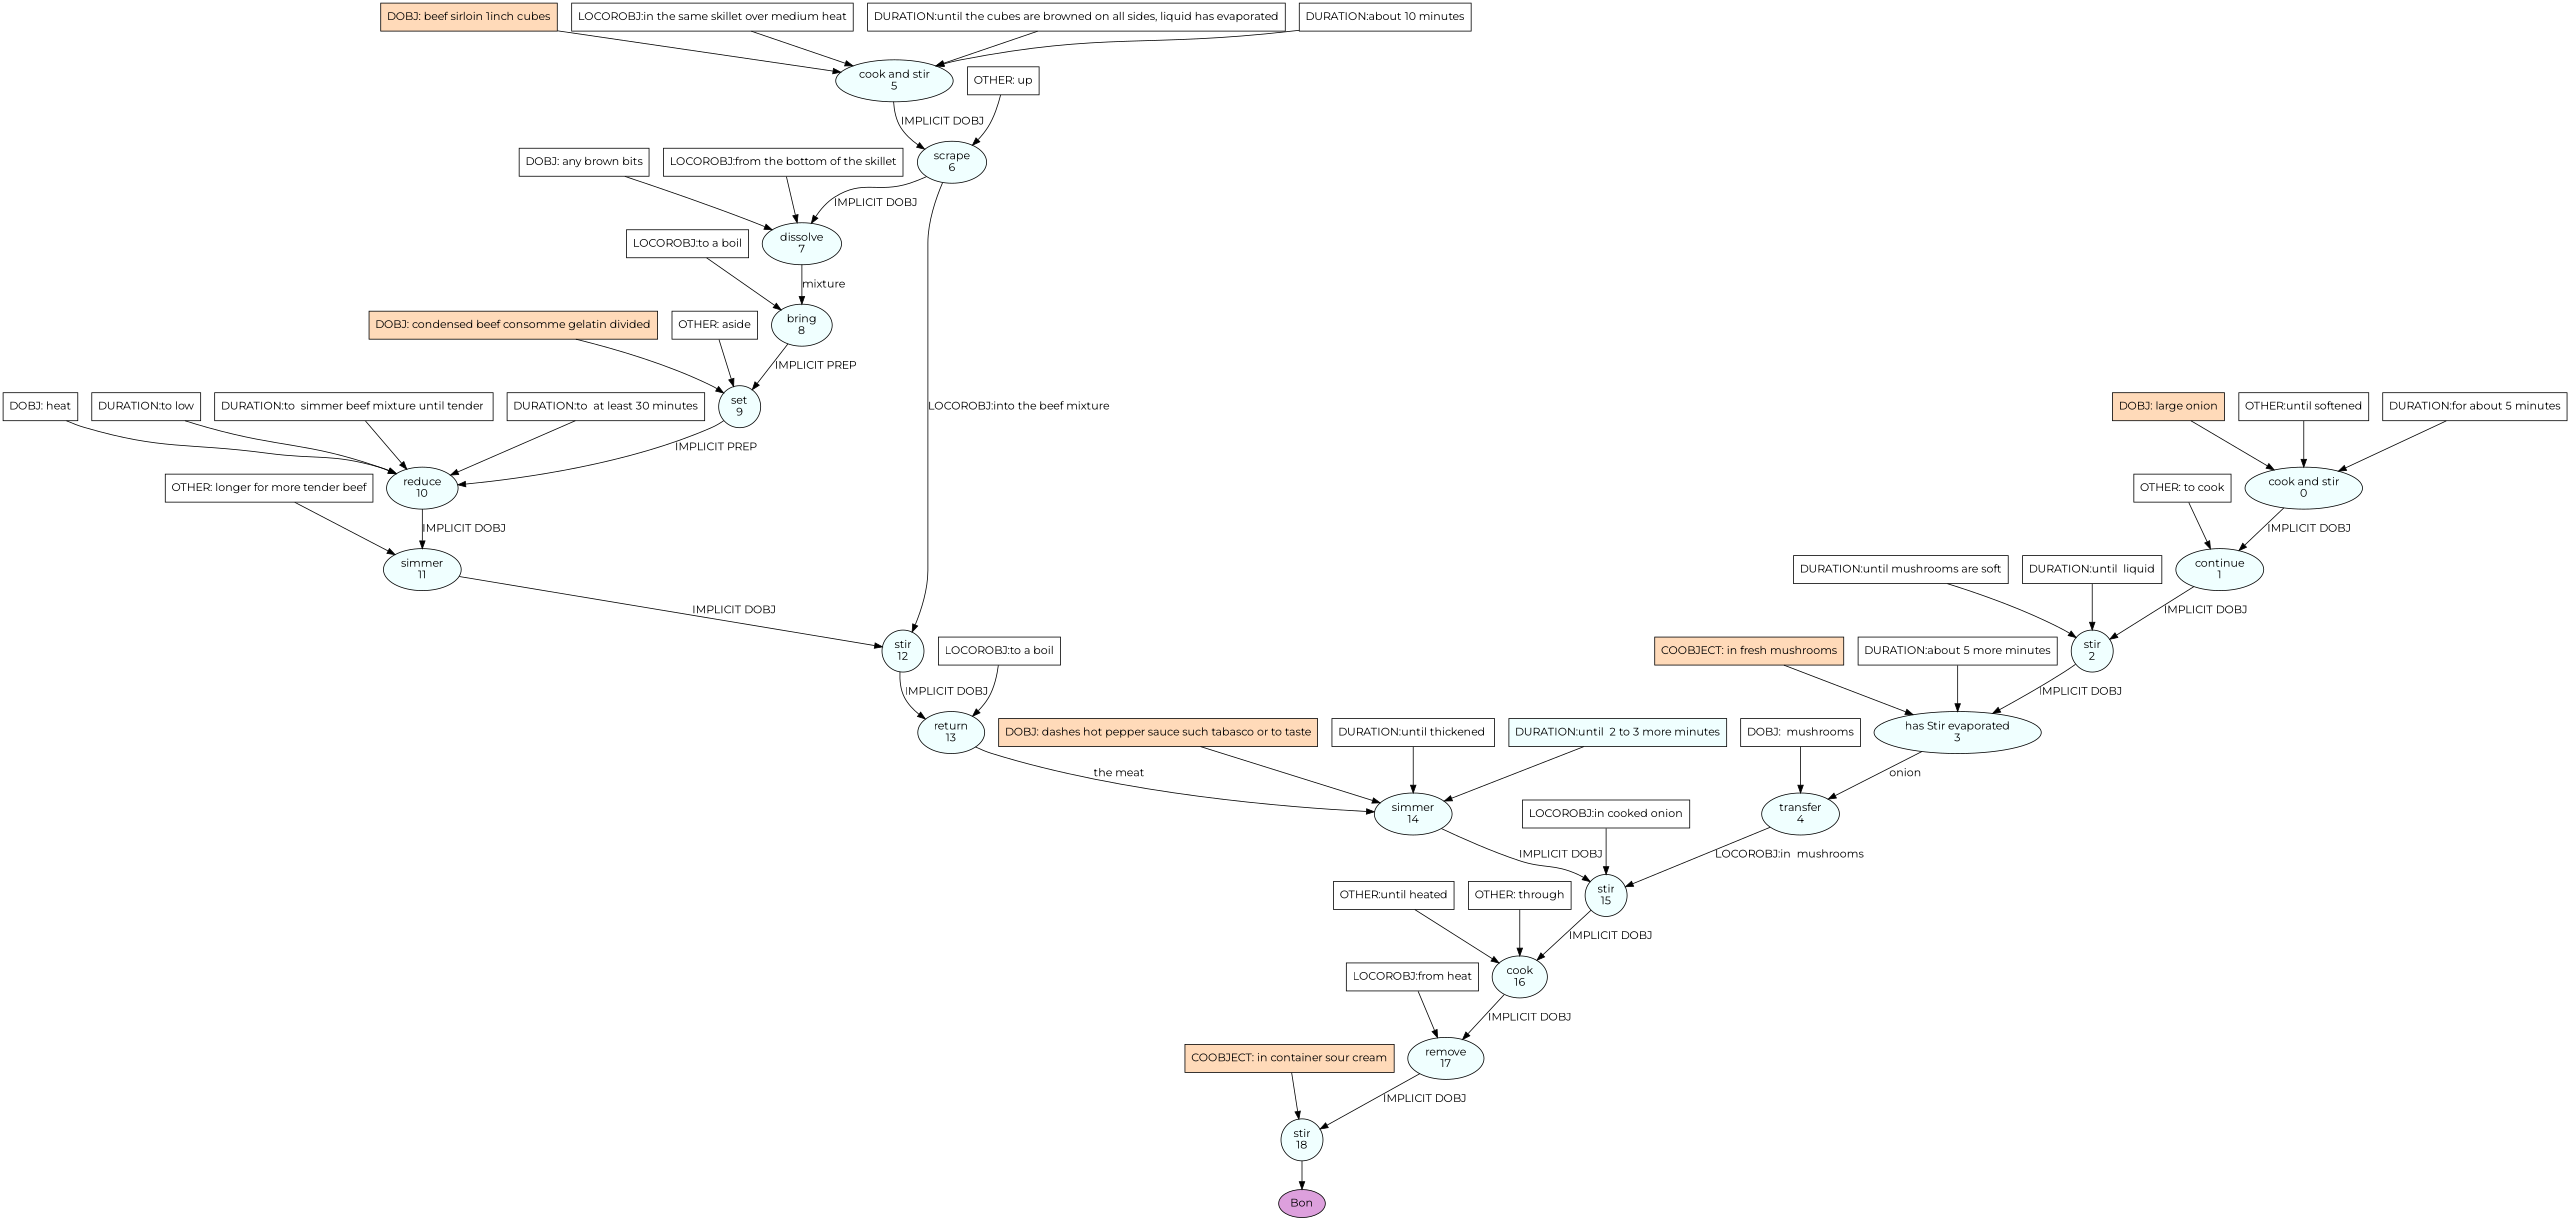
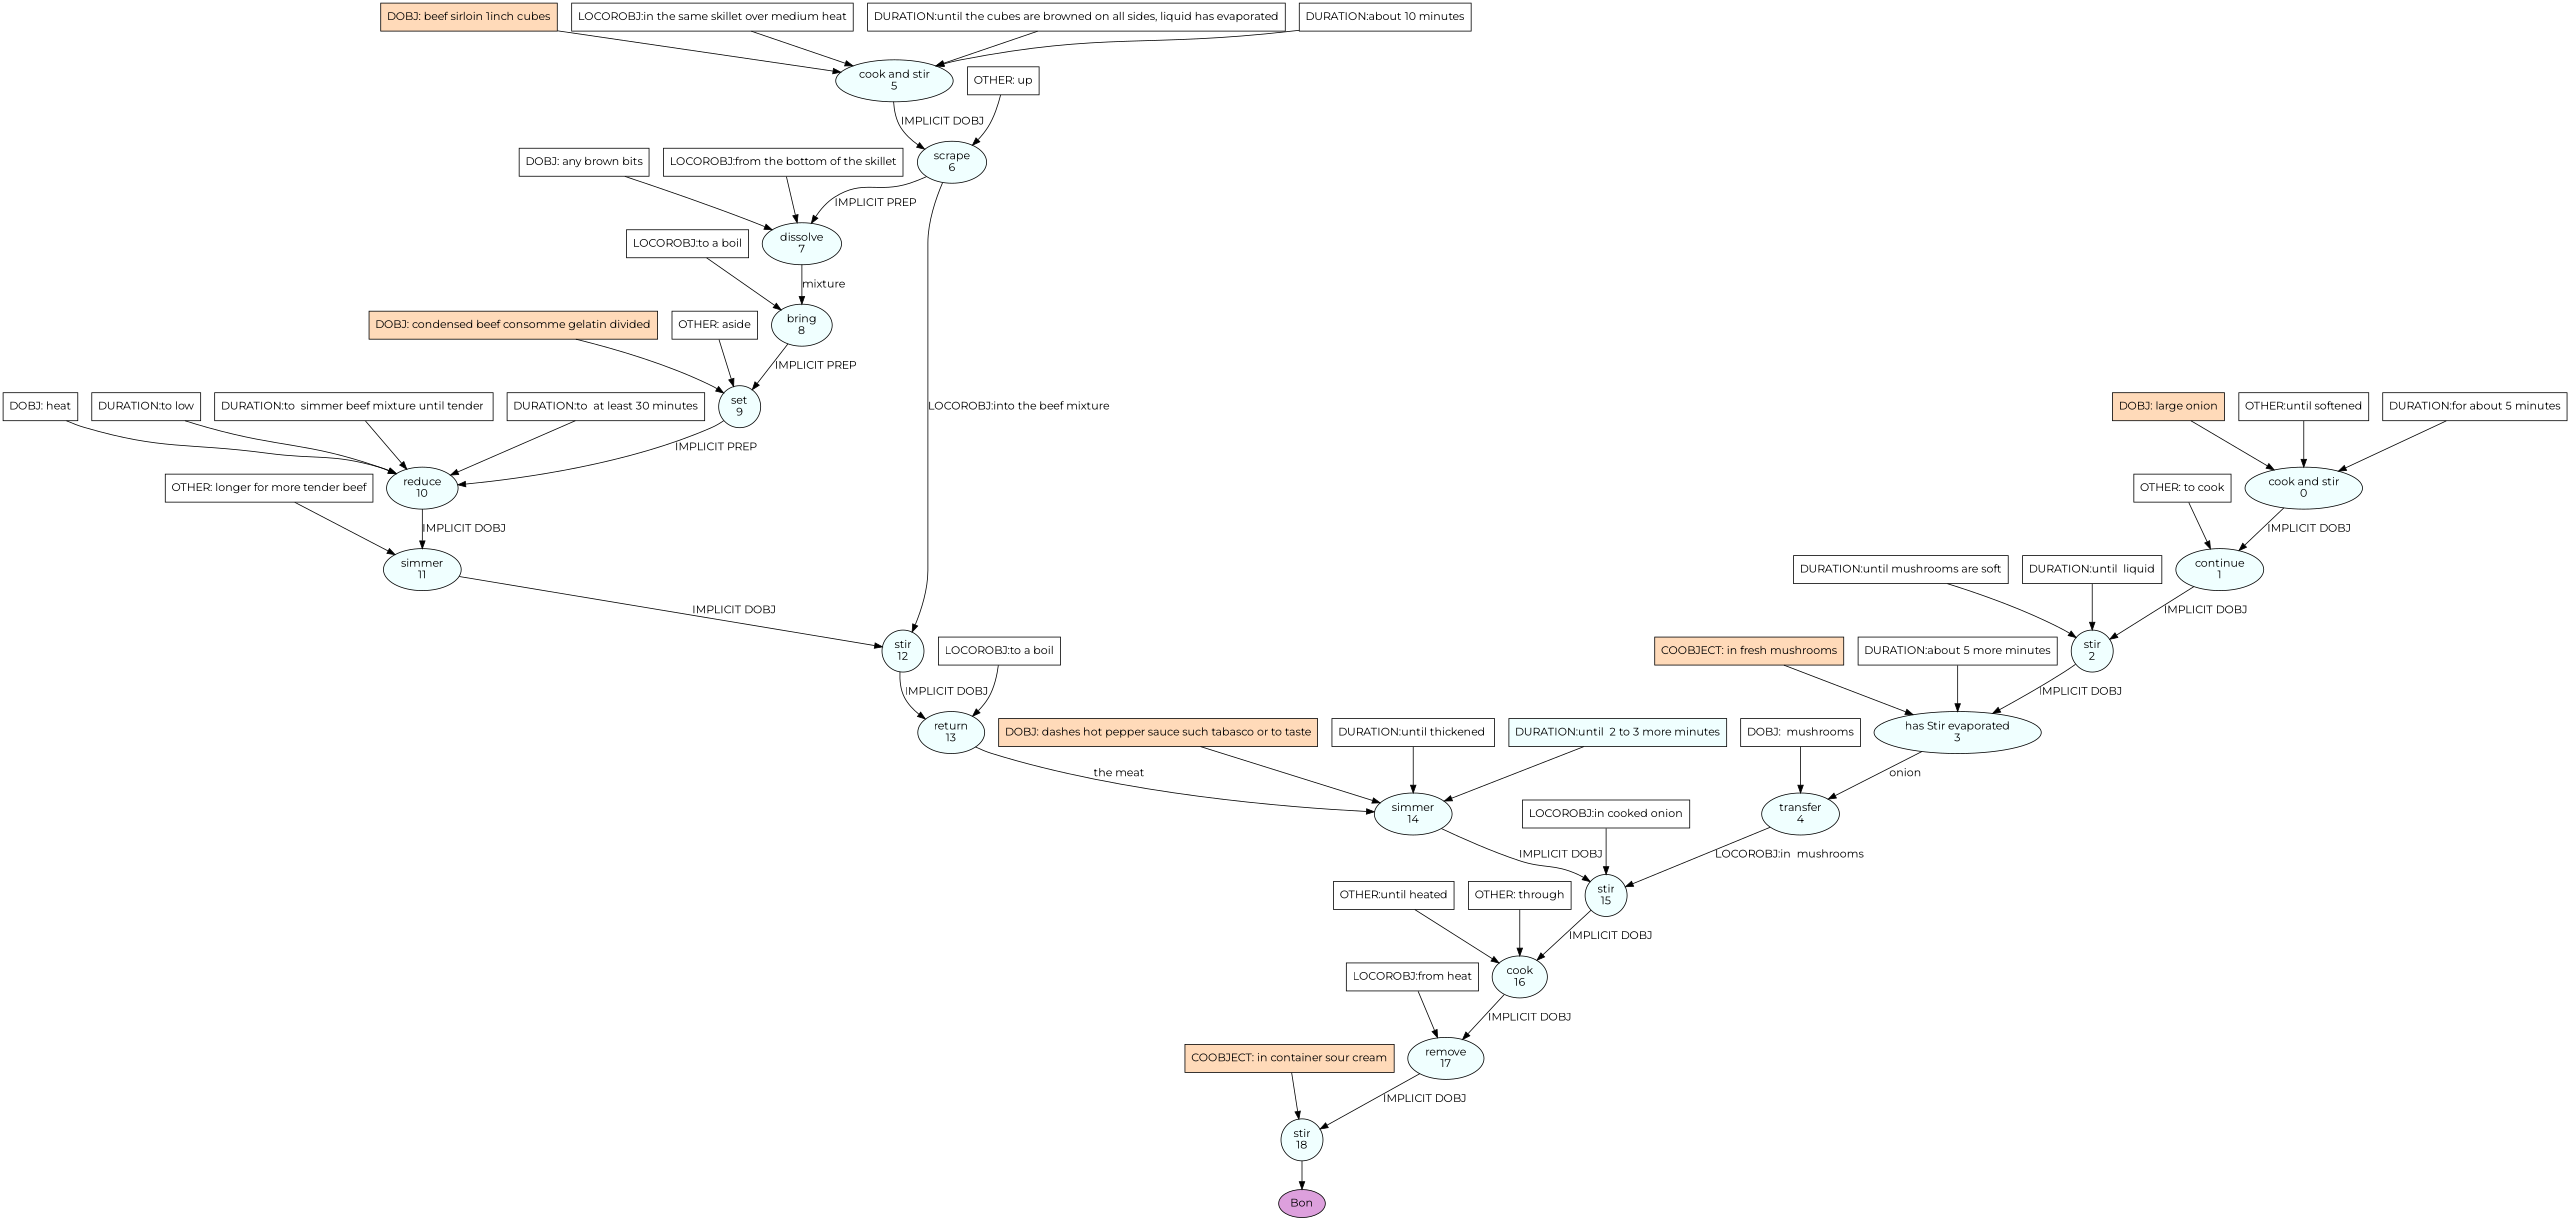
(876, 203) -> (876, 203)
